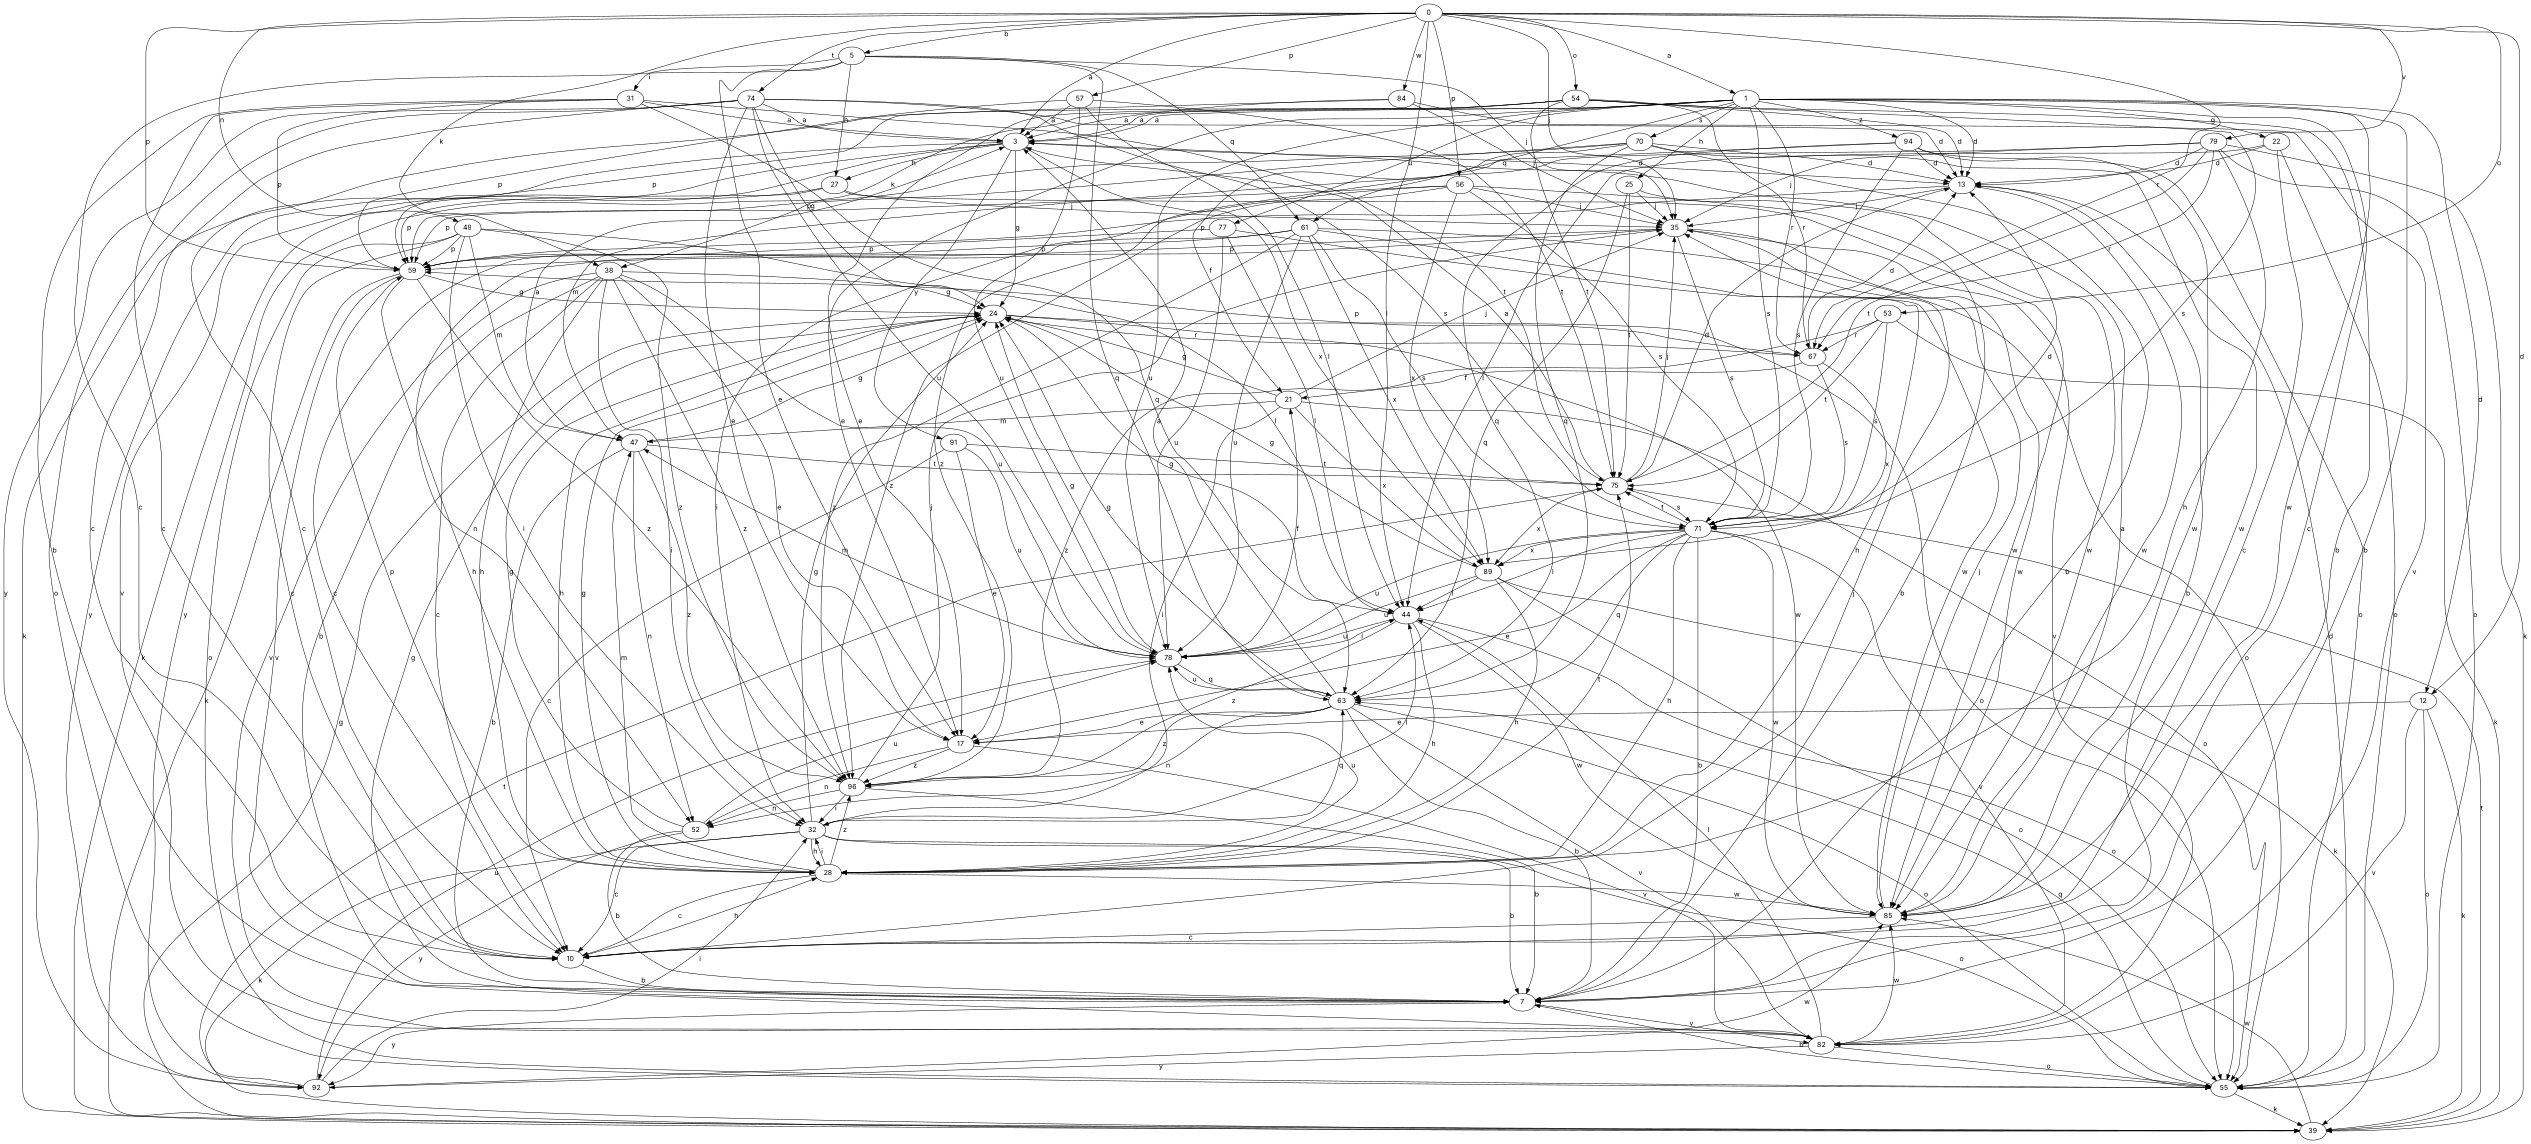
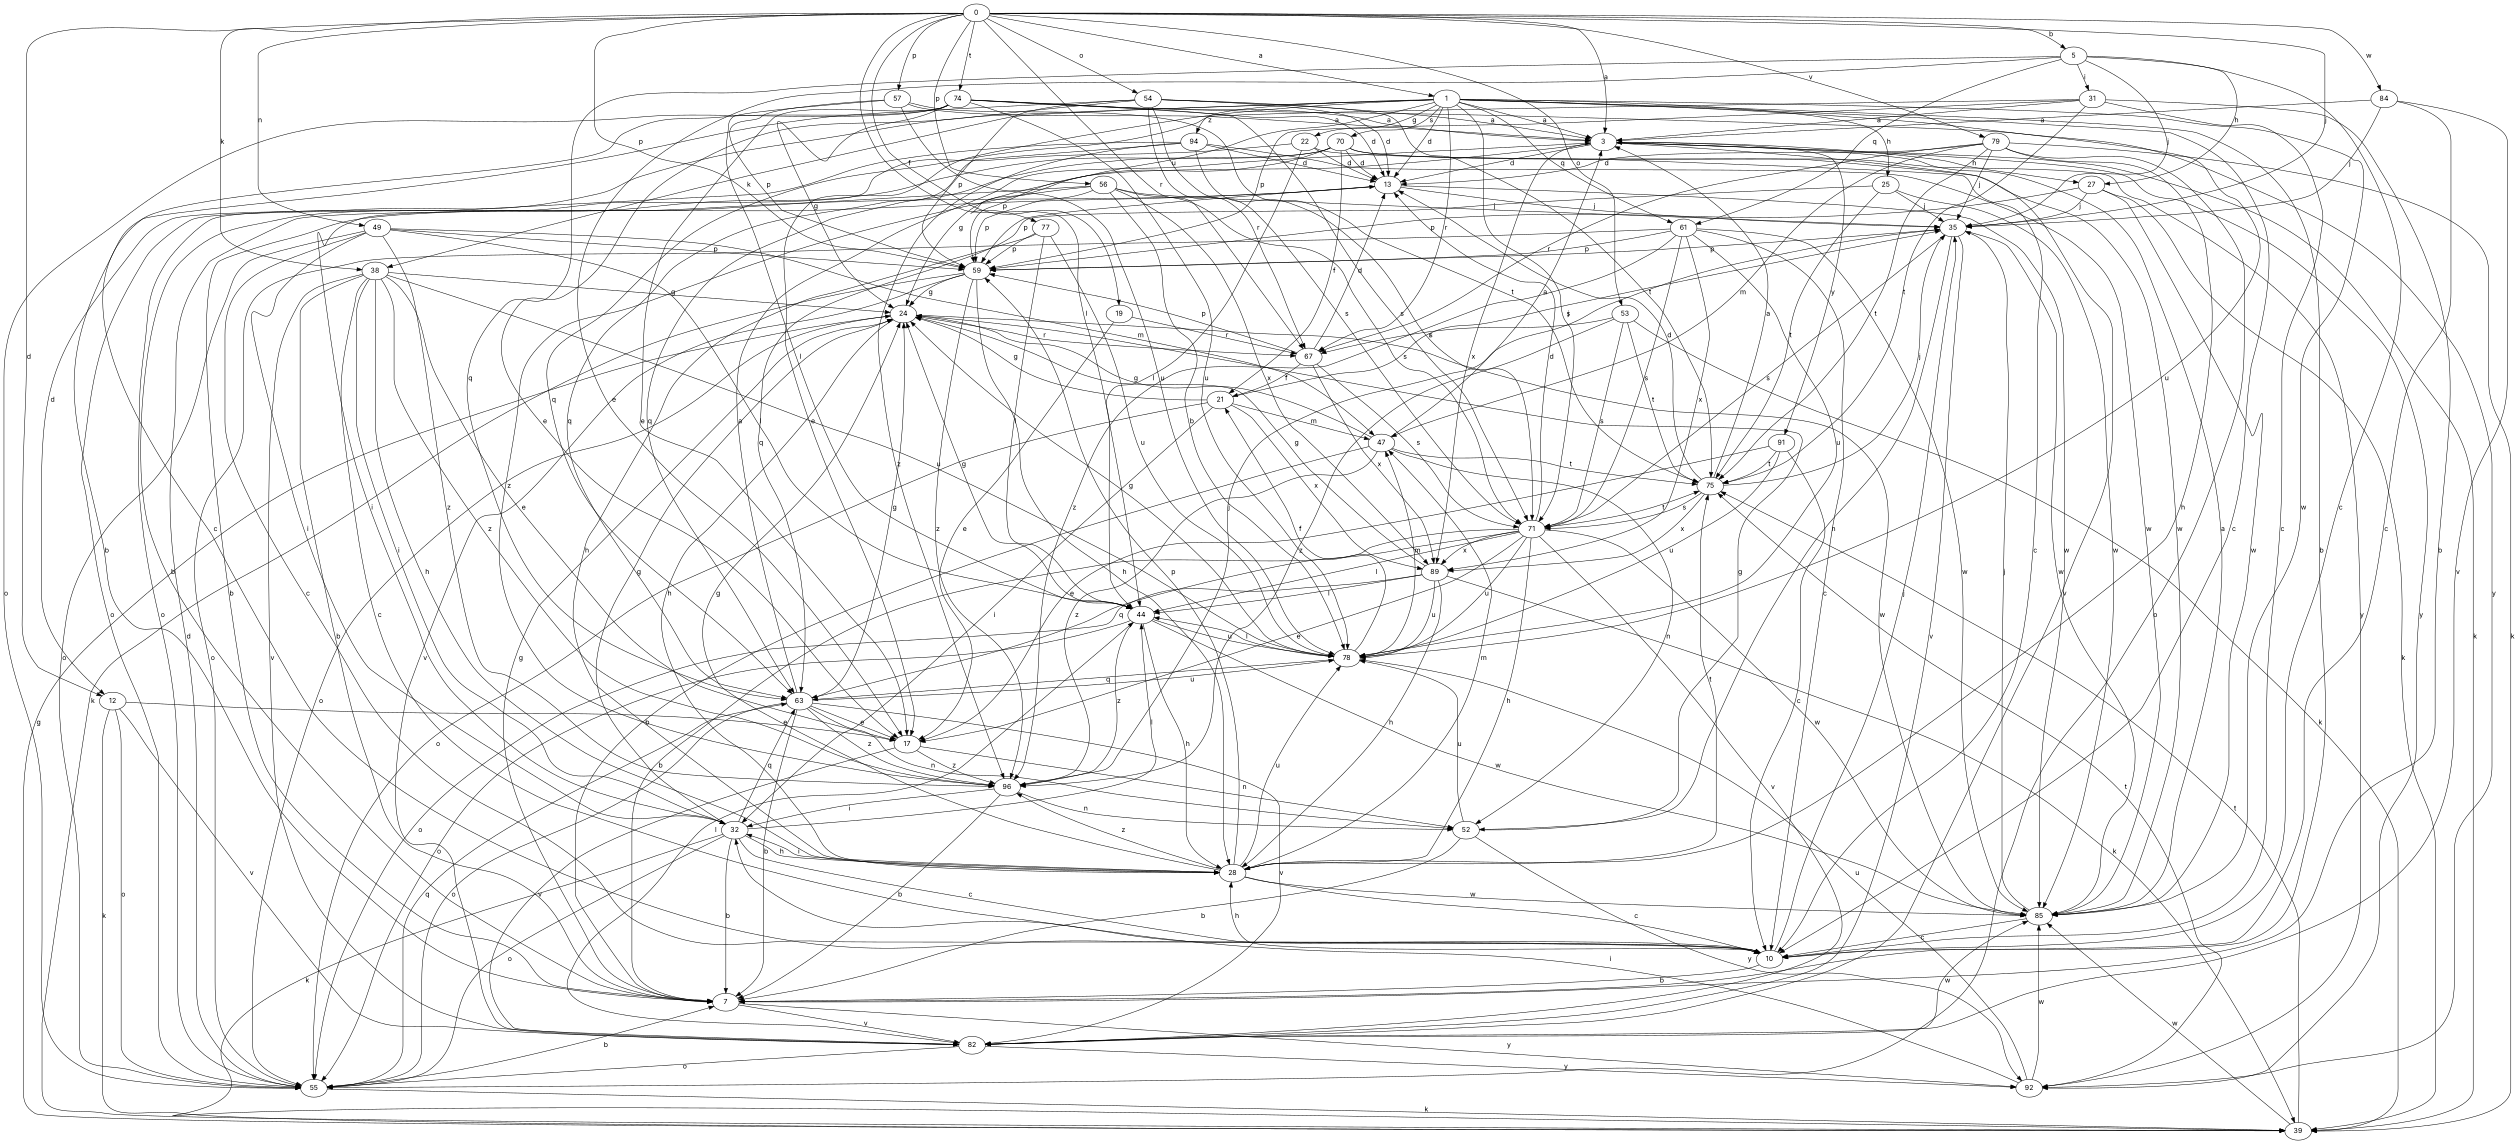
none -> (1119, 314)
(1970, 433) -> (1191, 431)
